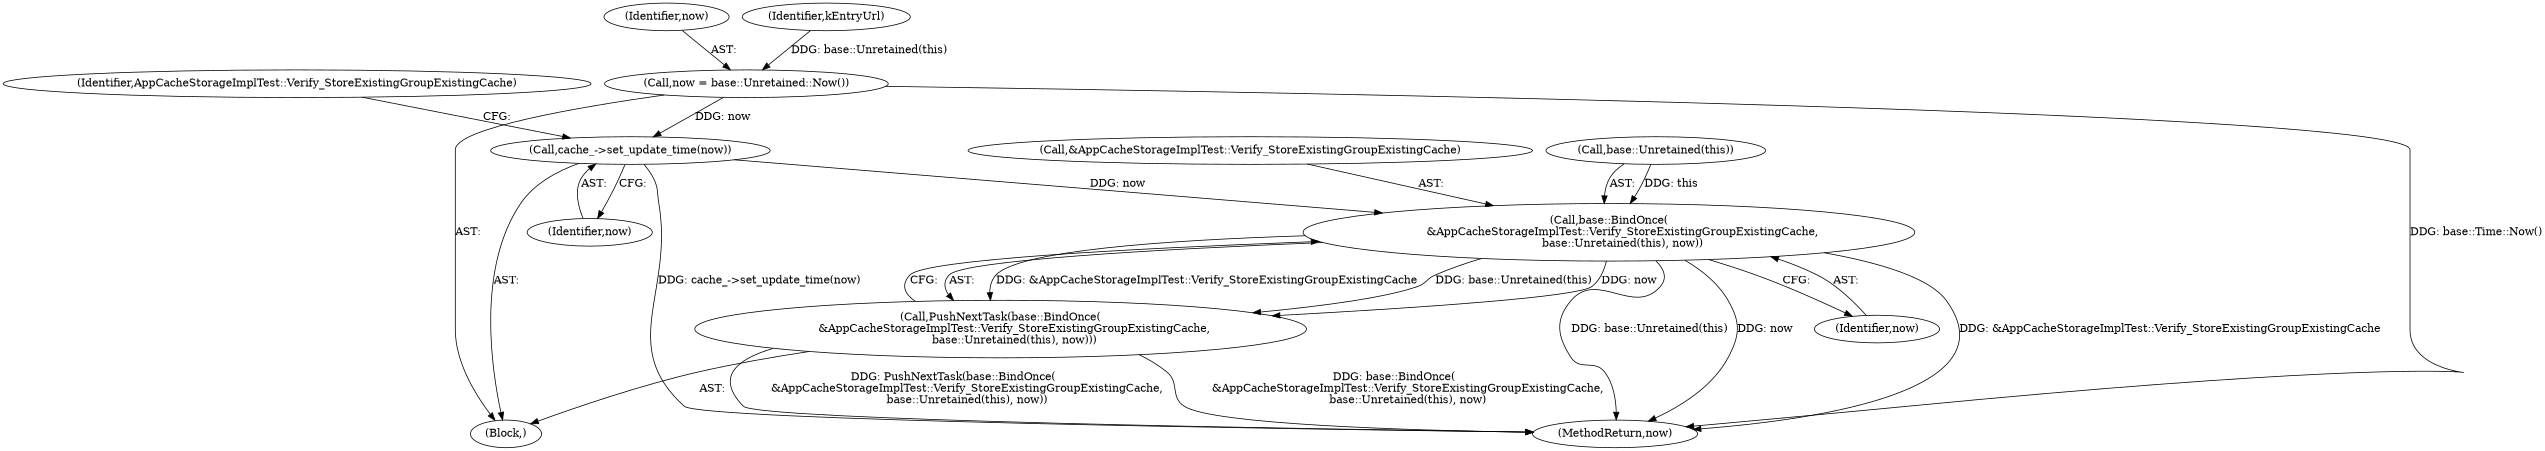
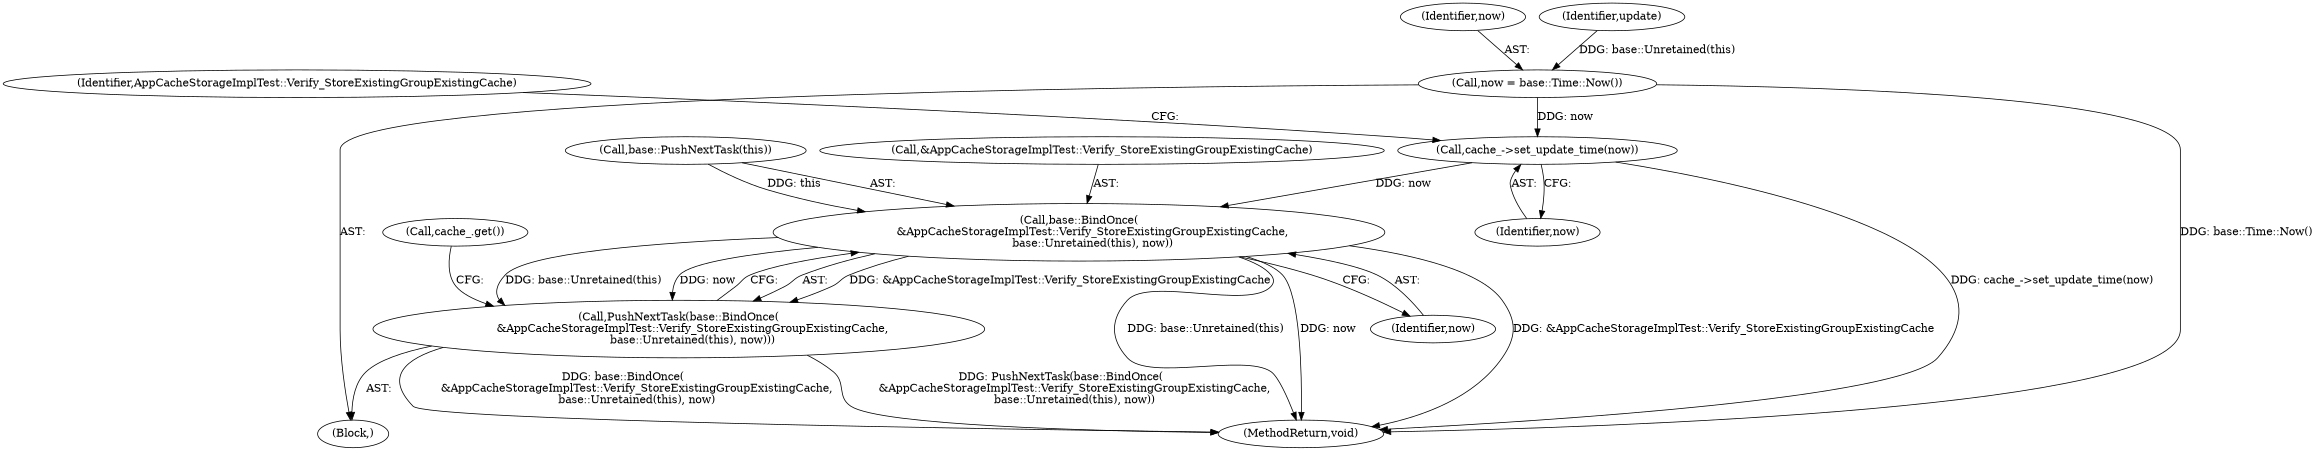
(826, 17) -> (1612, 17)
(746, 84) -> (1537, 84)
(1656, 151) -> (686, 151)
none -> (455, 232)
(495, 270) -> none
(1615, 434) -> (1301, 434)
